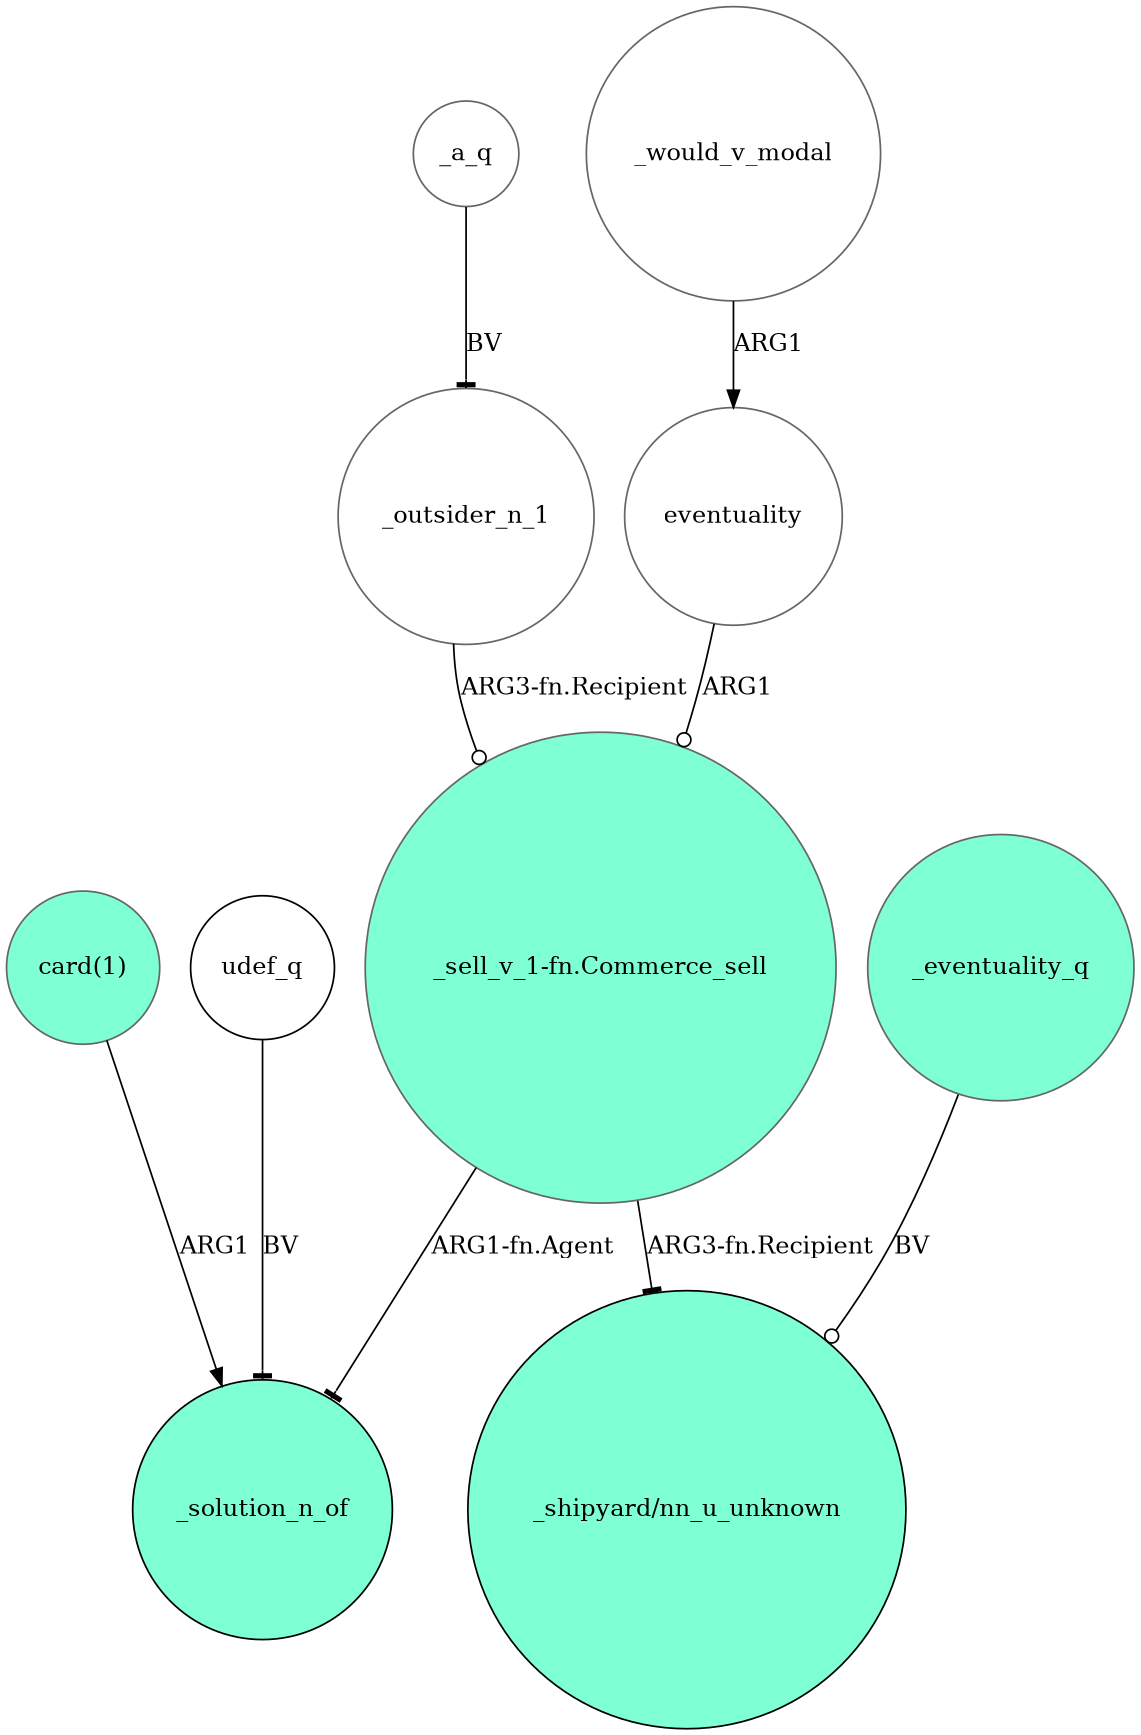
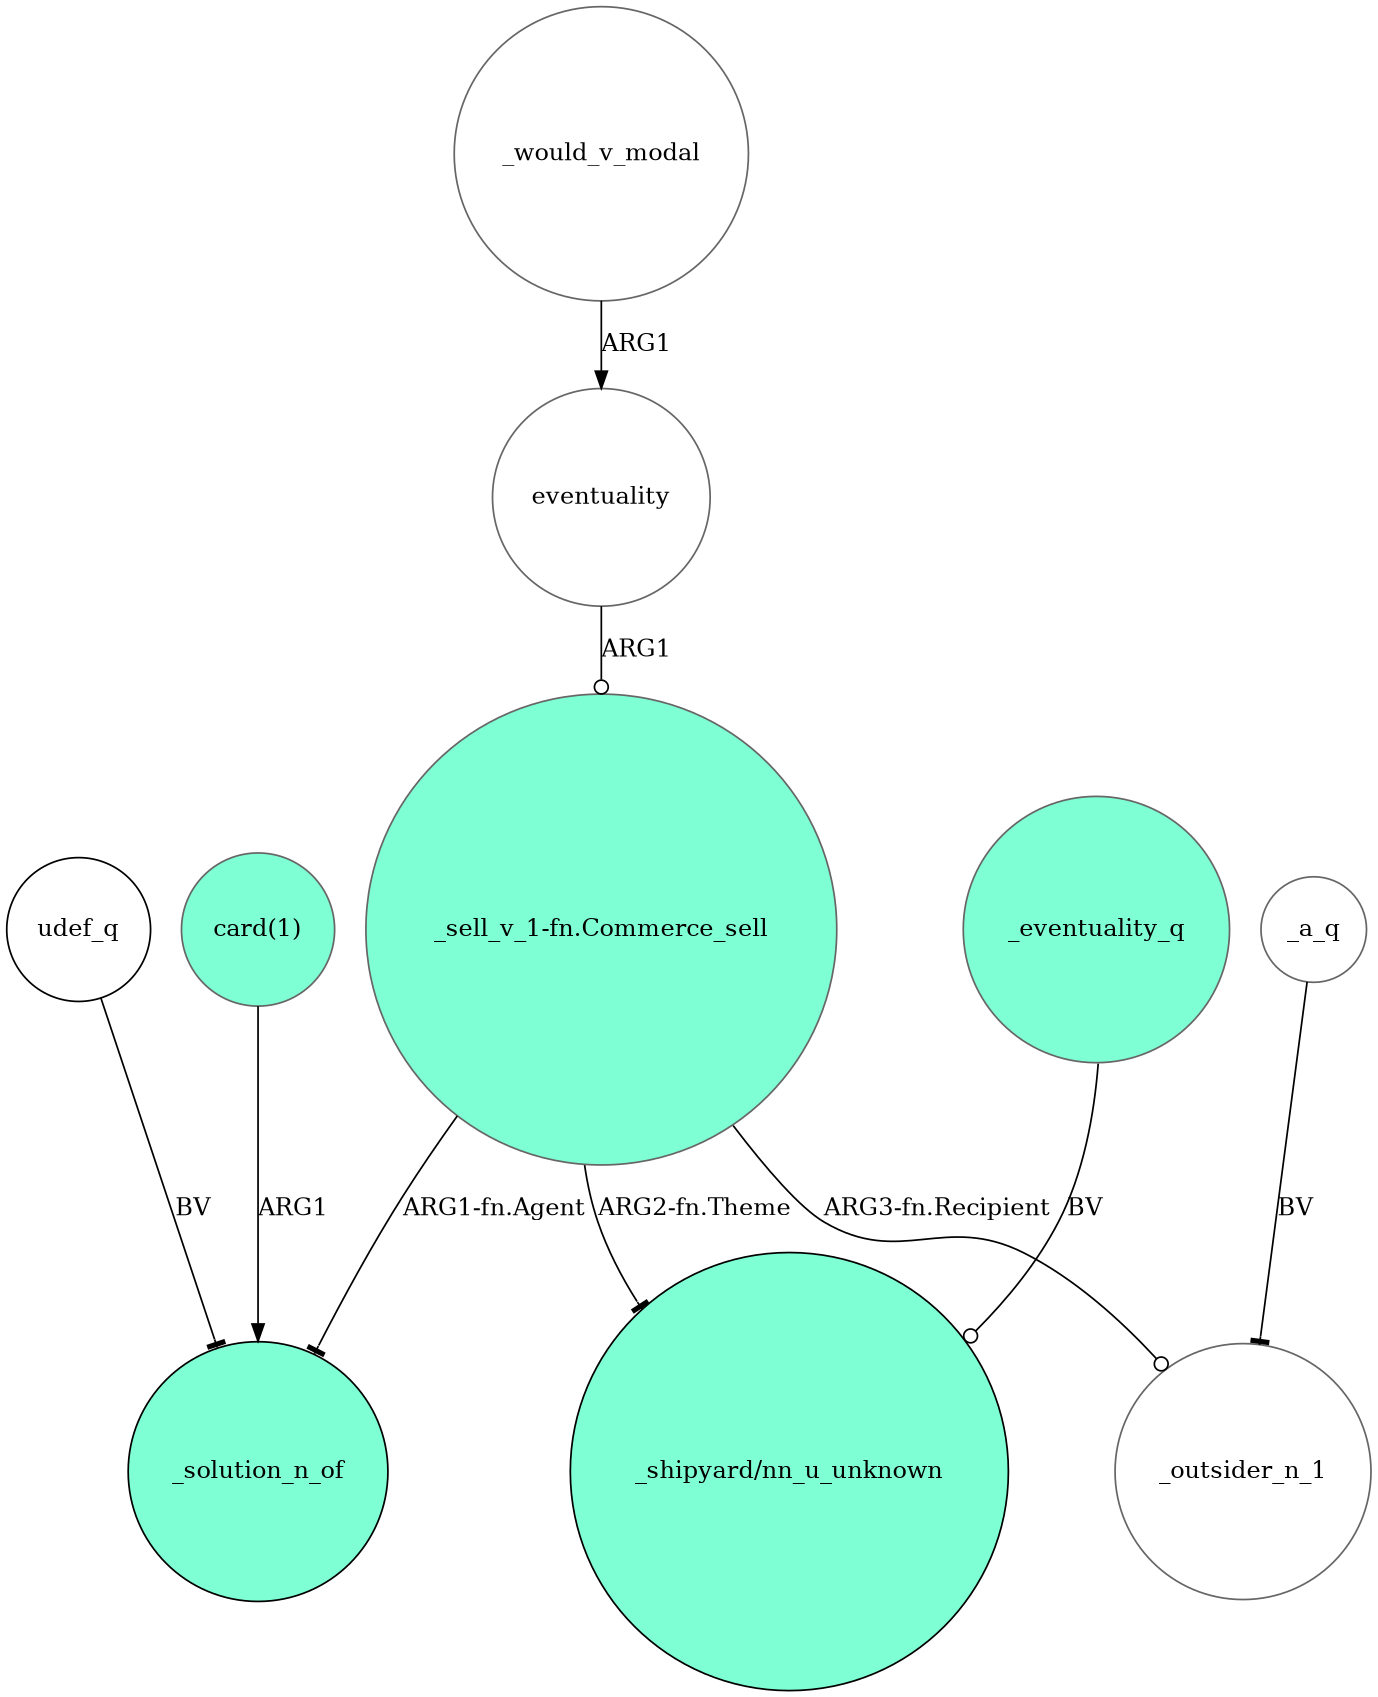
(460, 698) -> (942, 1238)
(761, 1247) -> (694, 1209)
